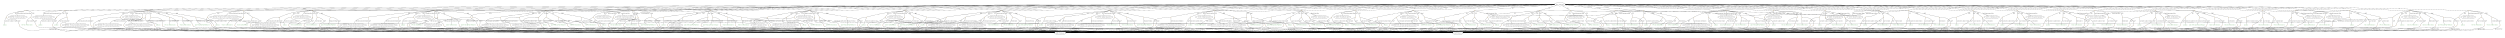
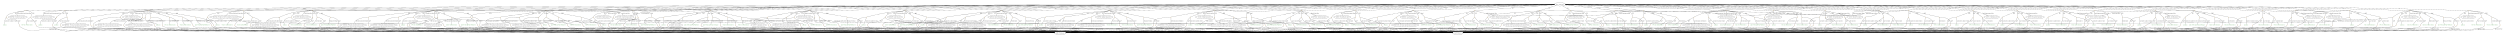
(875, 25) -> none
